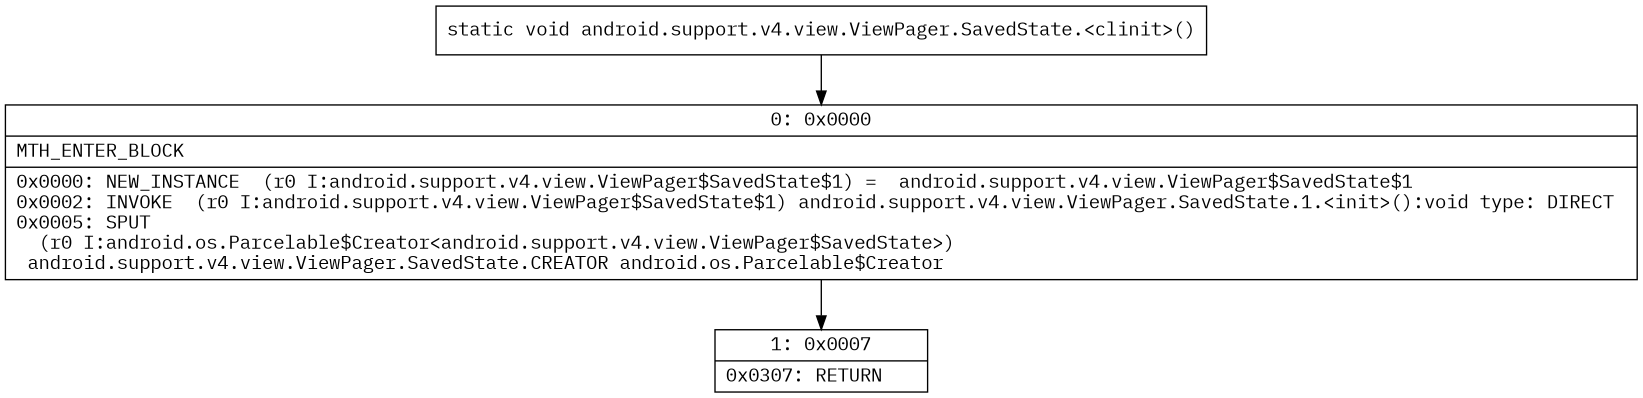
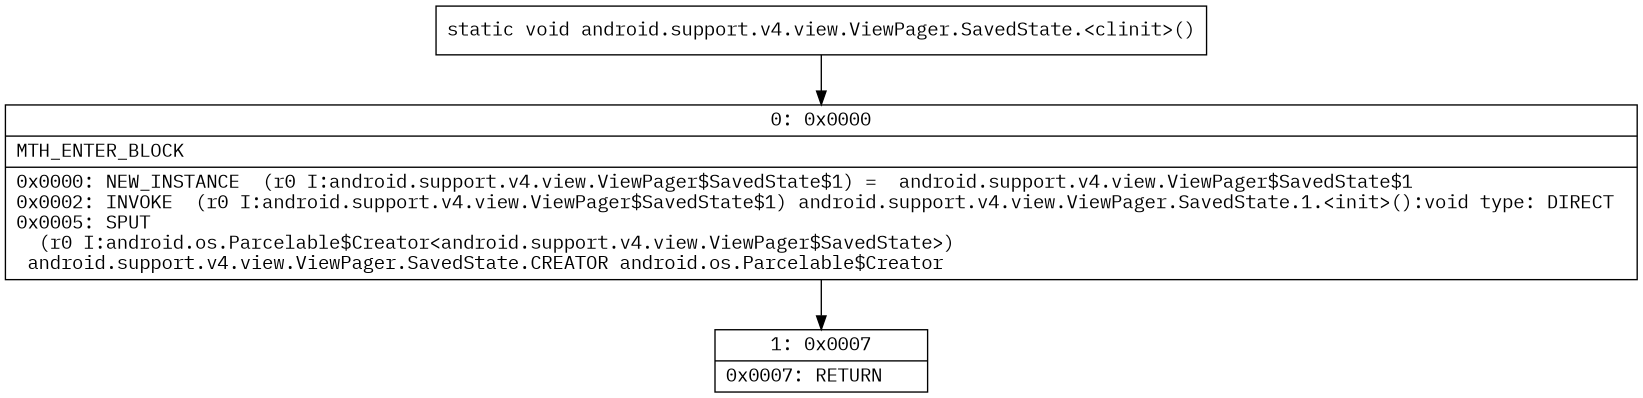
(821, 376) -> (821, 376)
